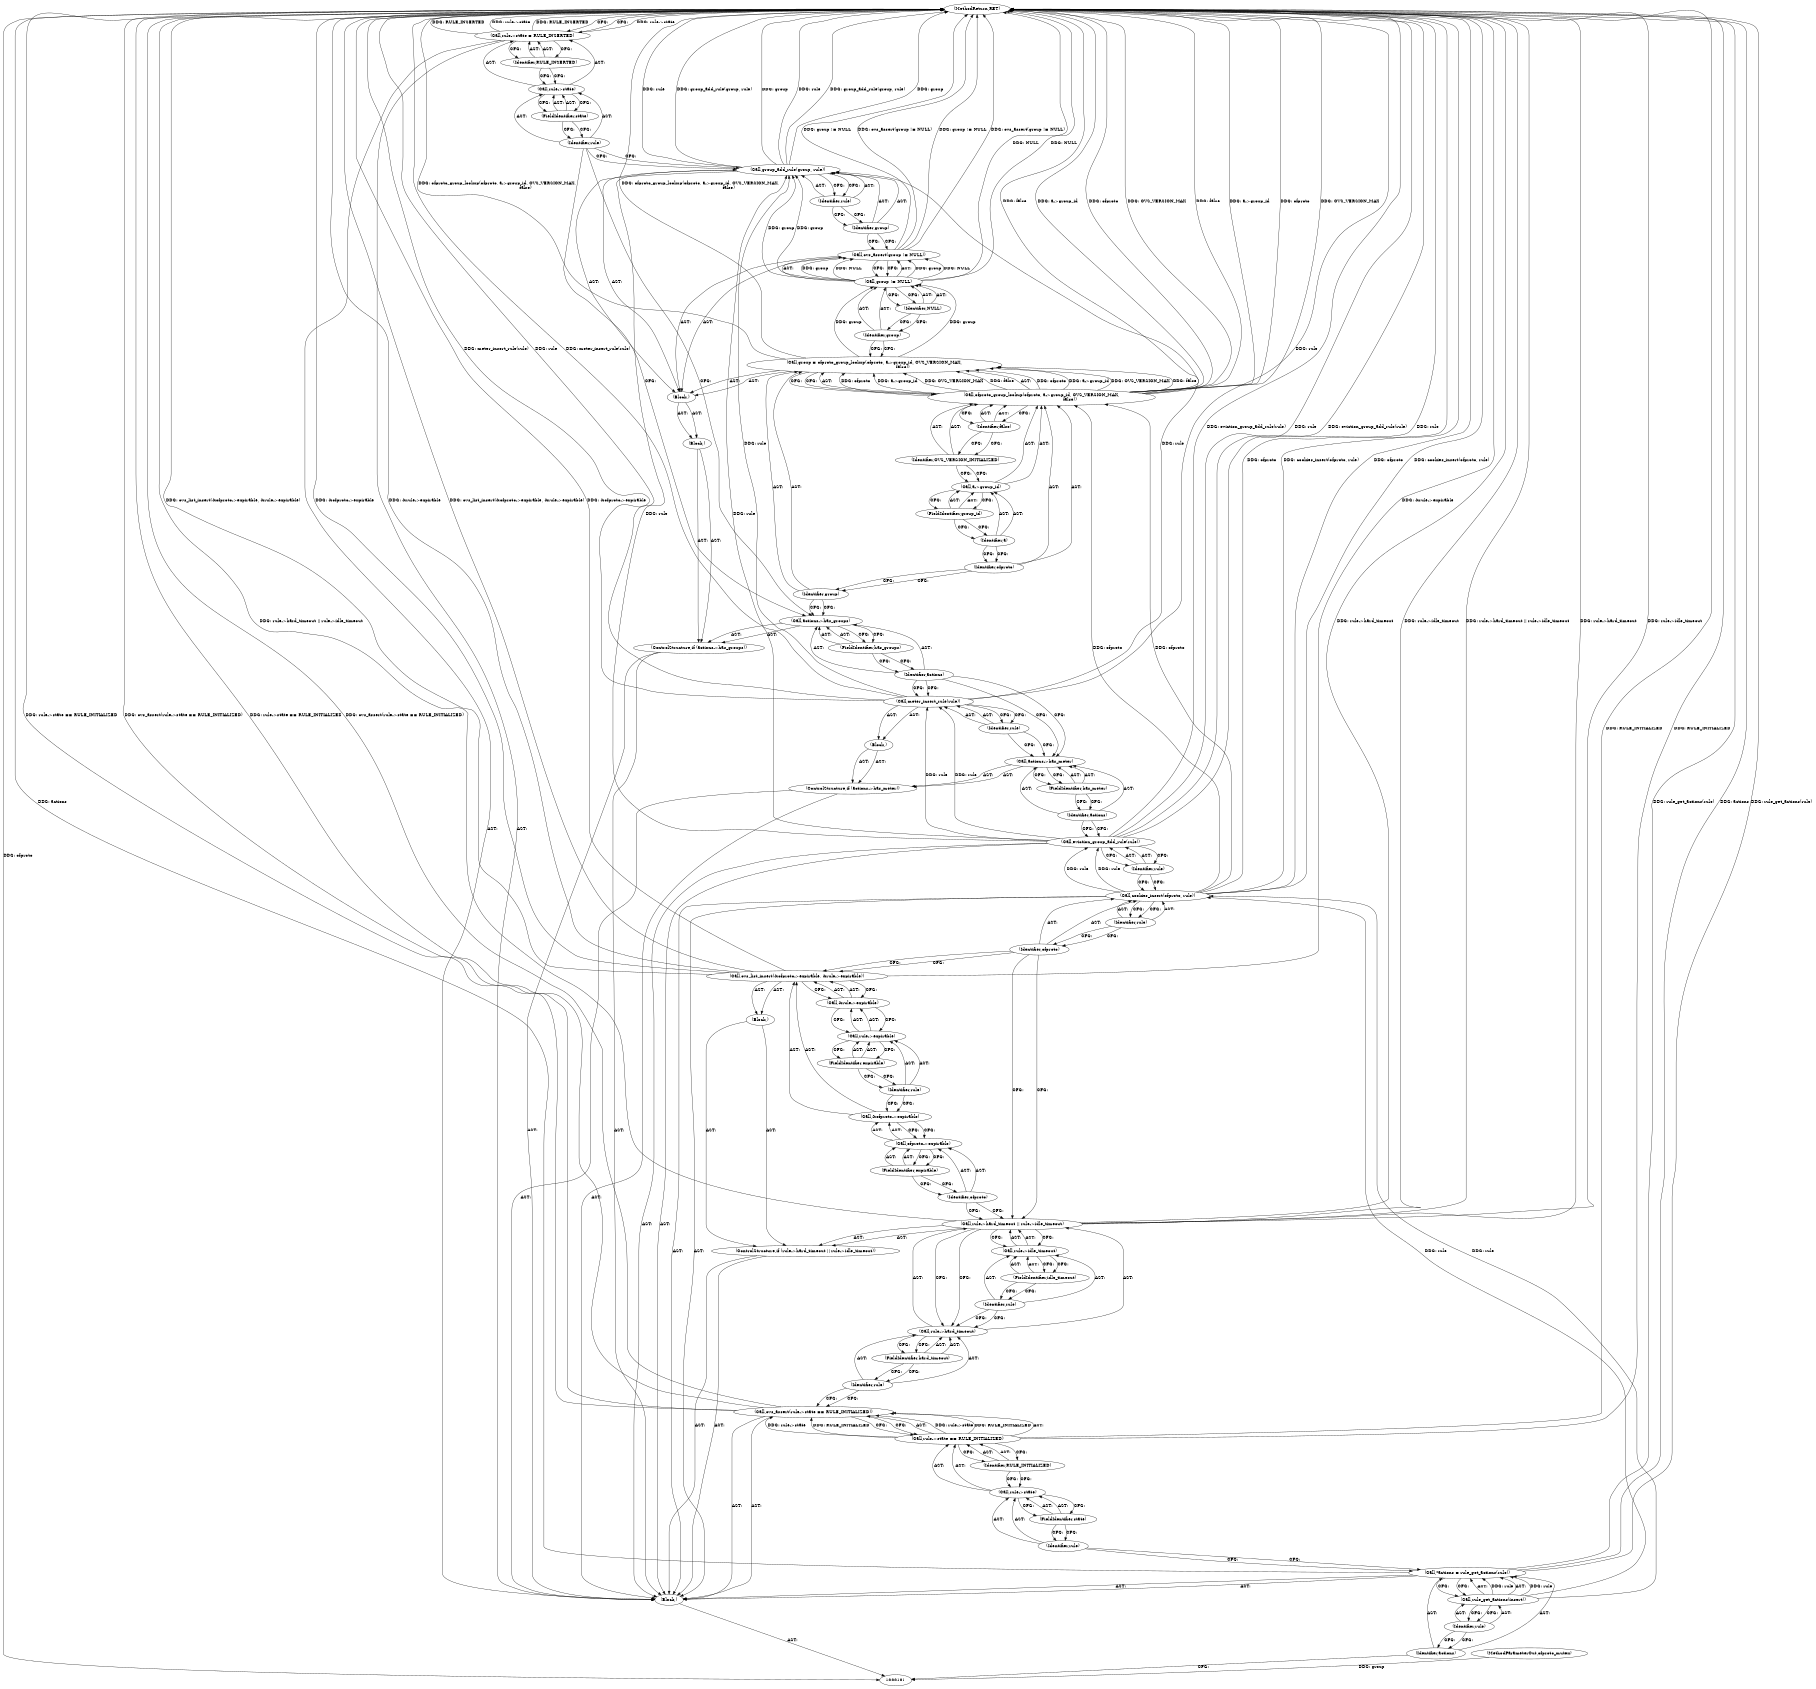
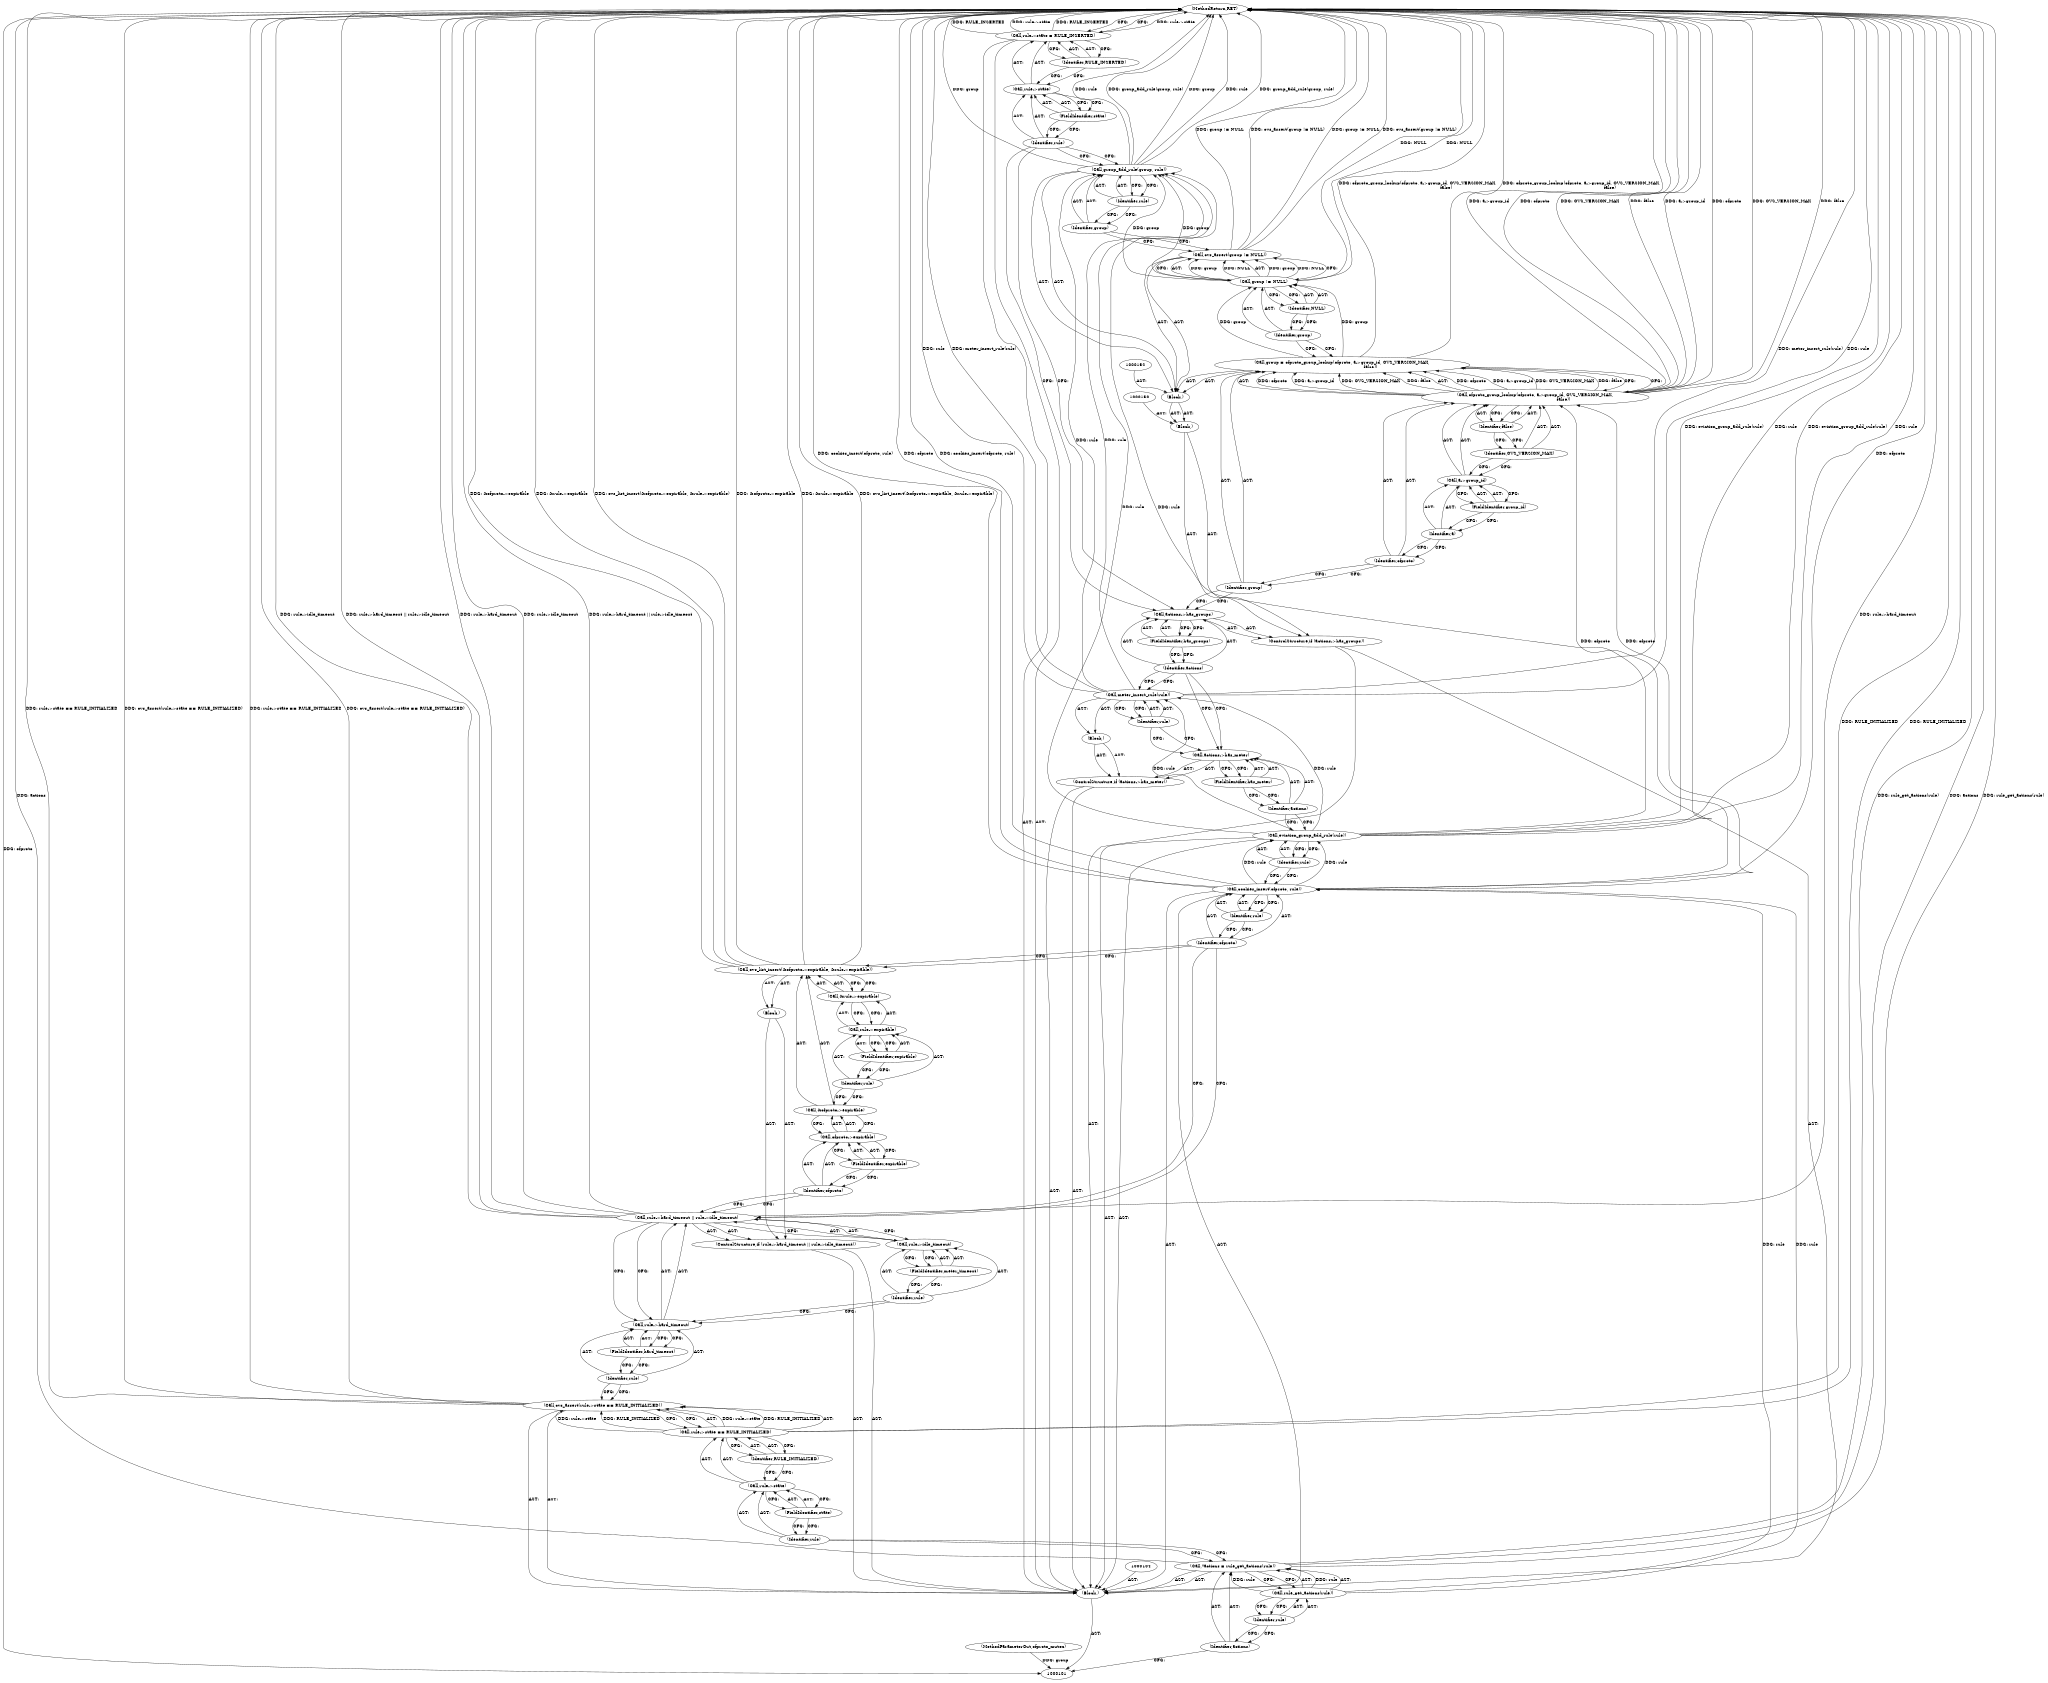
none -> (1136, 365)
none -> (1140, 397)
(956, 460) -> (1519, 454)
(1045, 1278) -> (944, 1271)
none -> (1141, 1566)
(1493, 1600) -> (1303, 1593)
